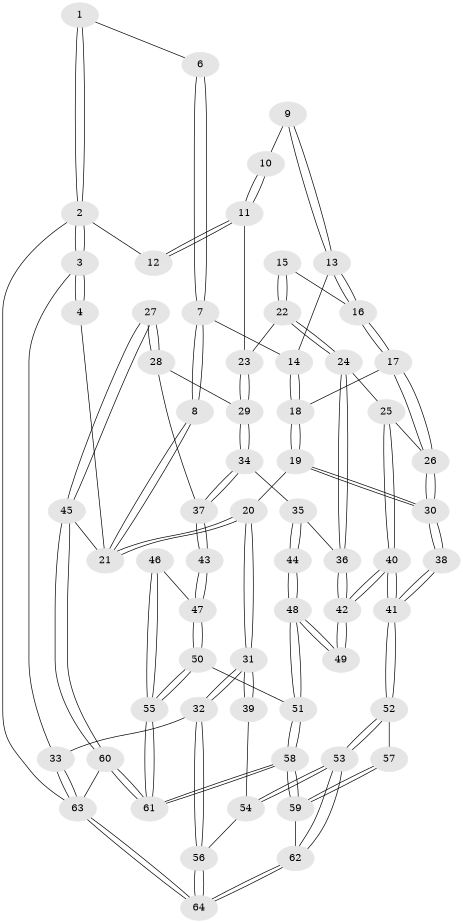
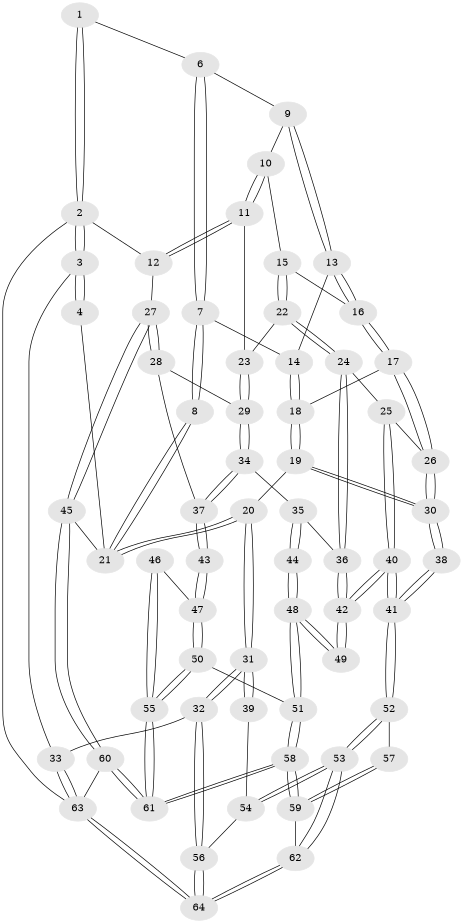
none -> (244, 89)
none -> (274, 214)
none -> (152, 288)
